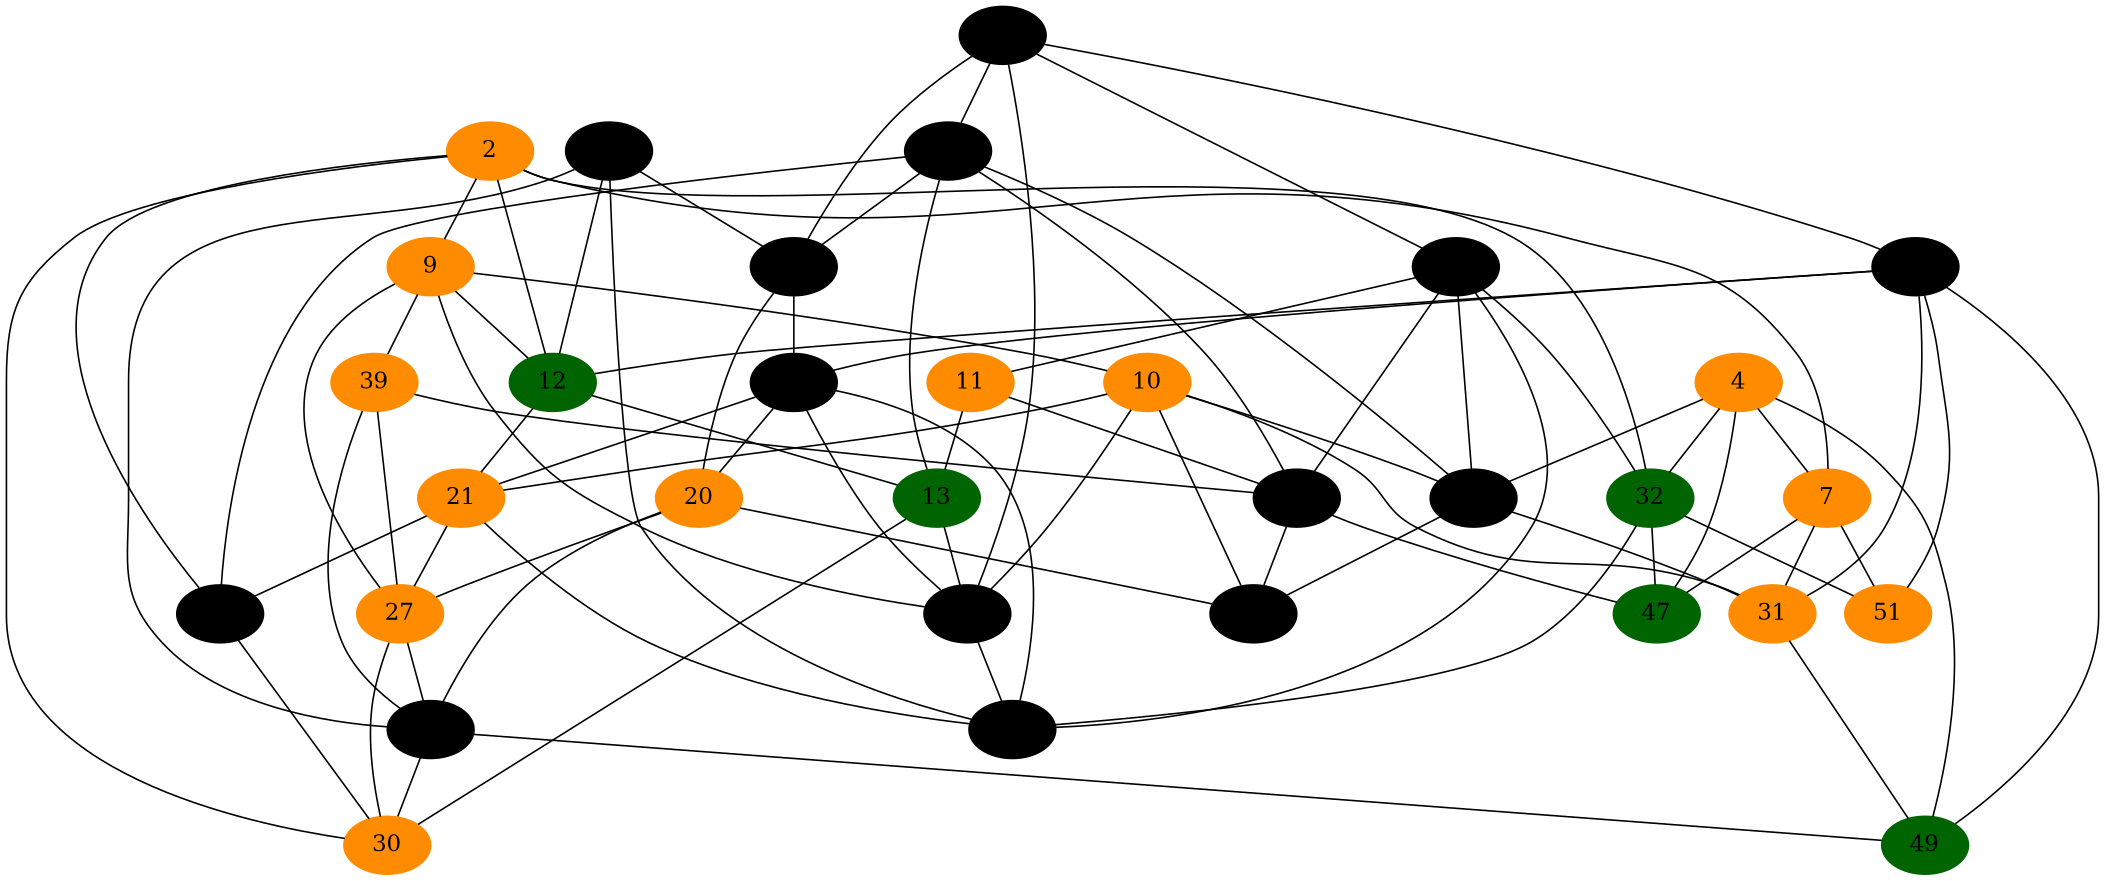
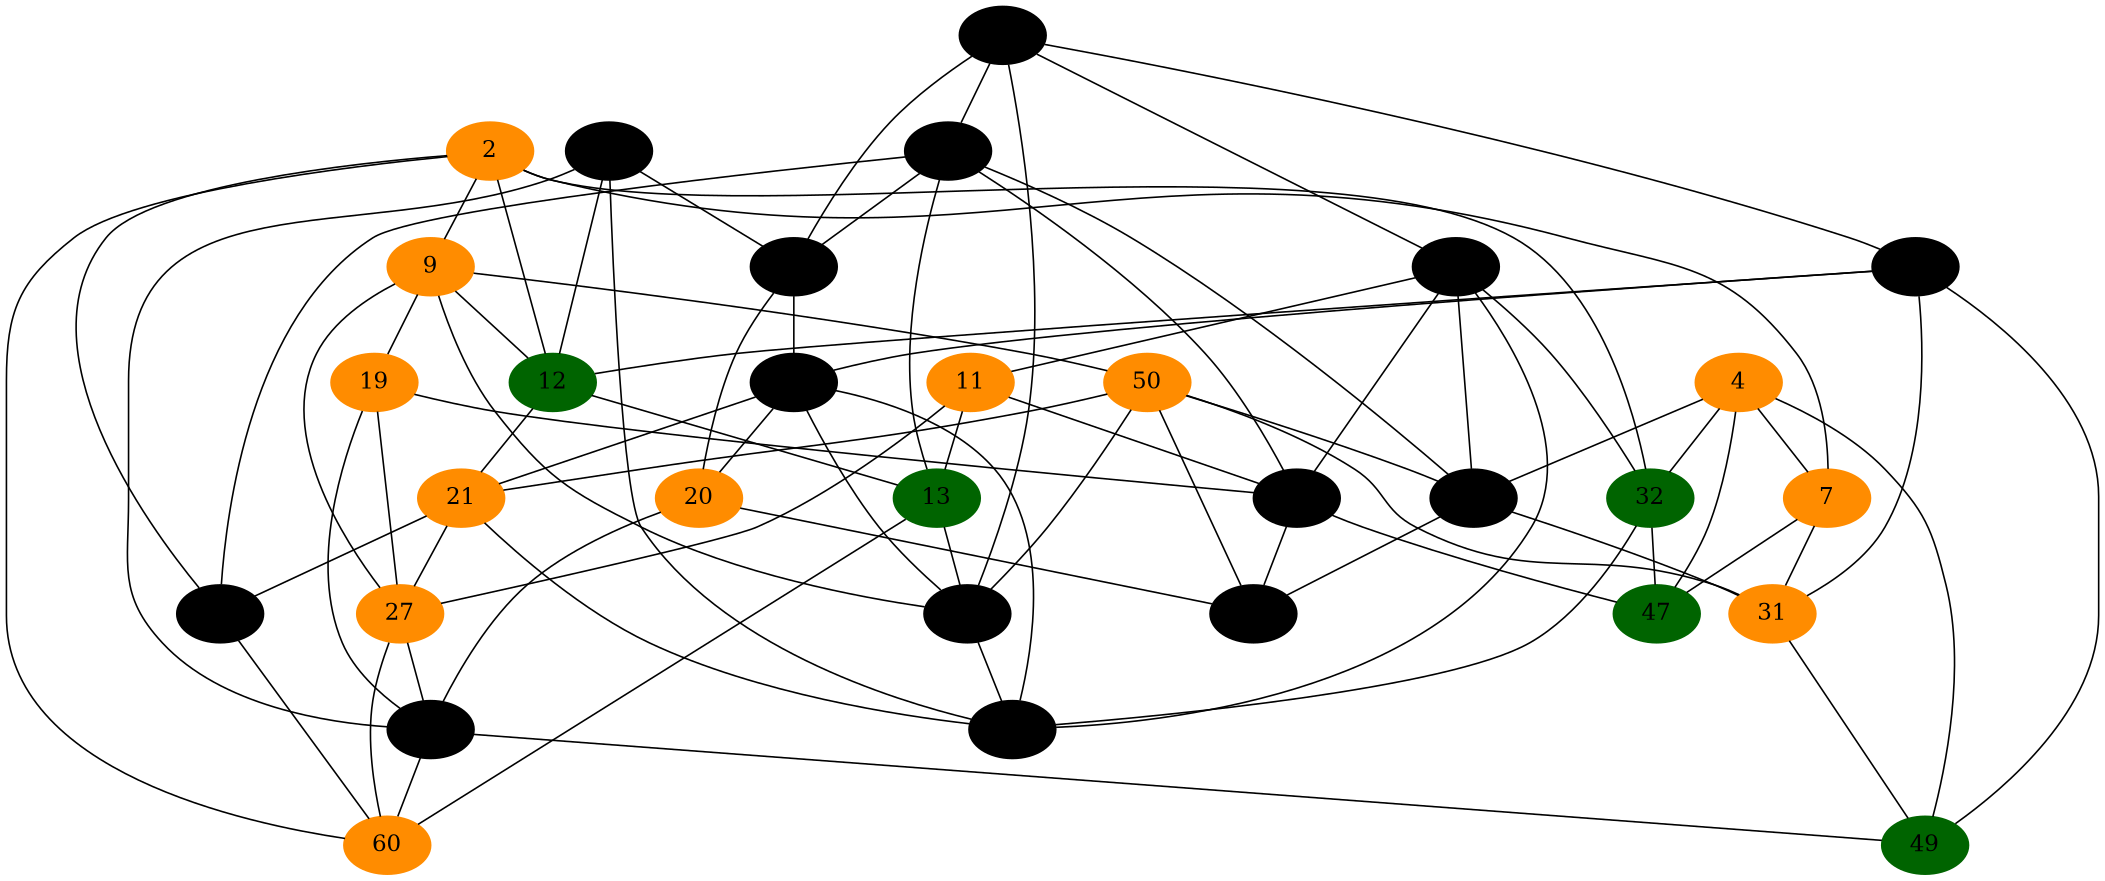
(374, 382) -> (374, 382)
(1147, 382) -> (1147, 382)
(548, 554) -> (709, 541)
(1888, 614) -> none
(387, 845) -> (387, 845)
